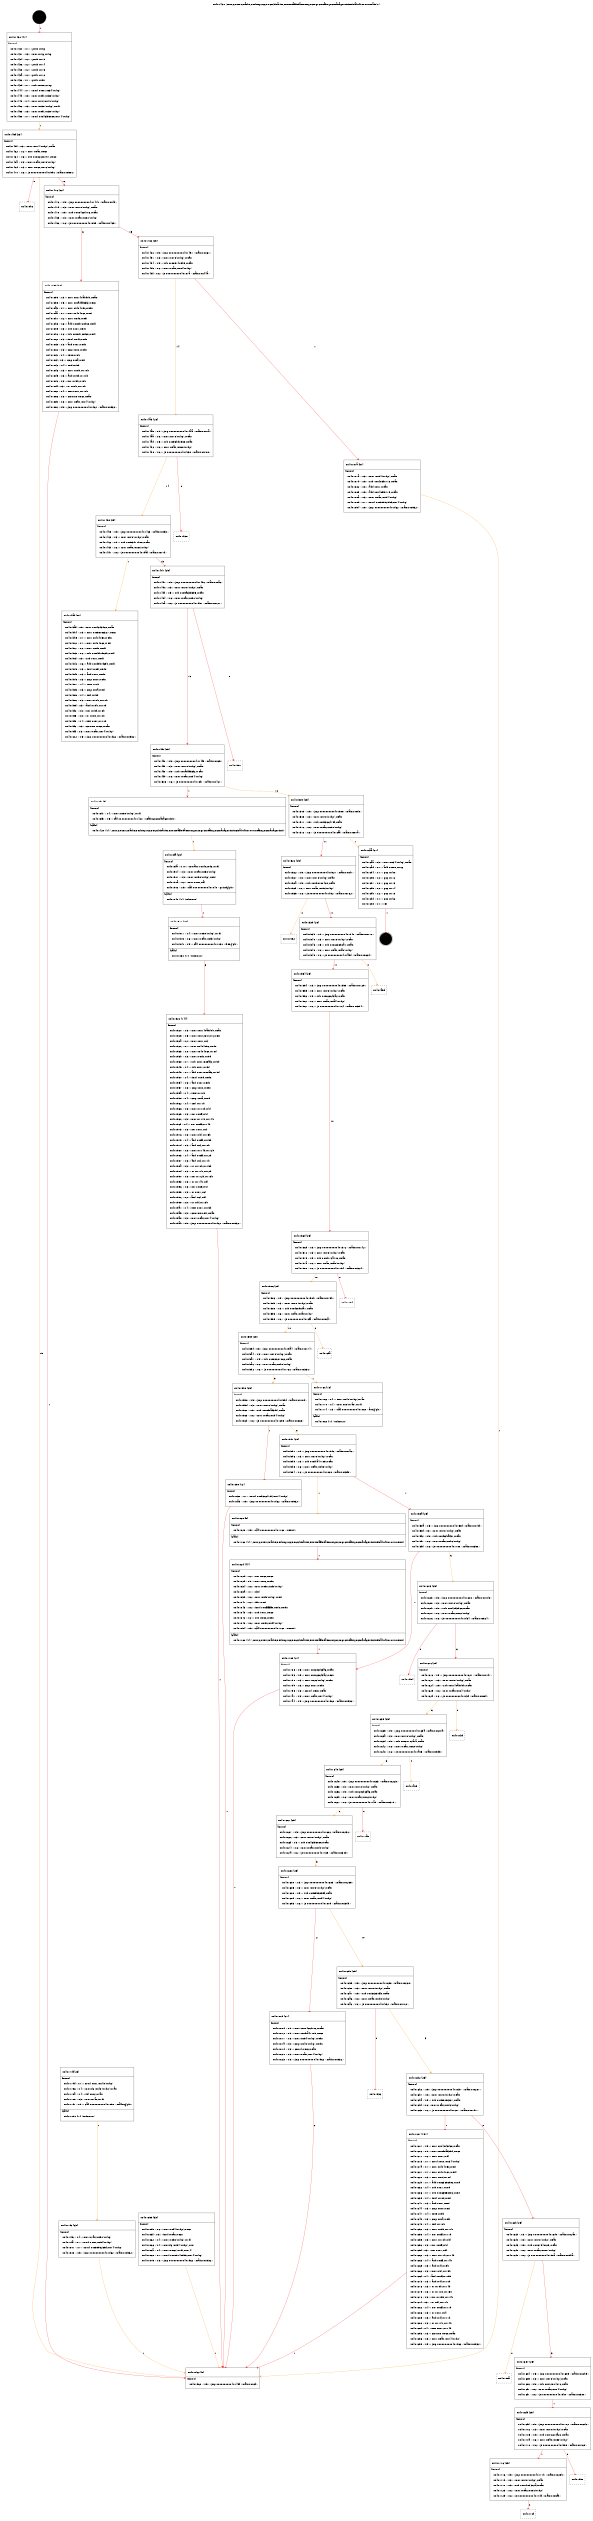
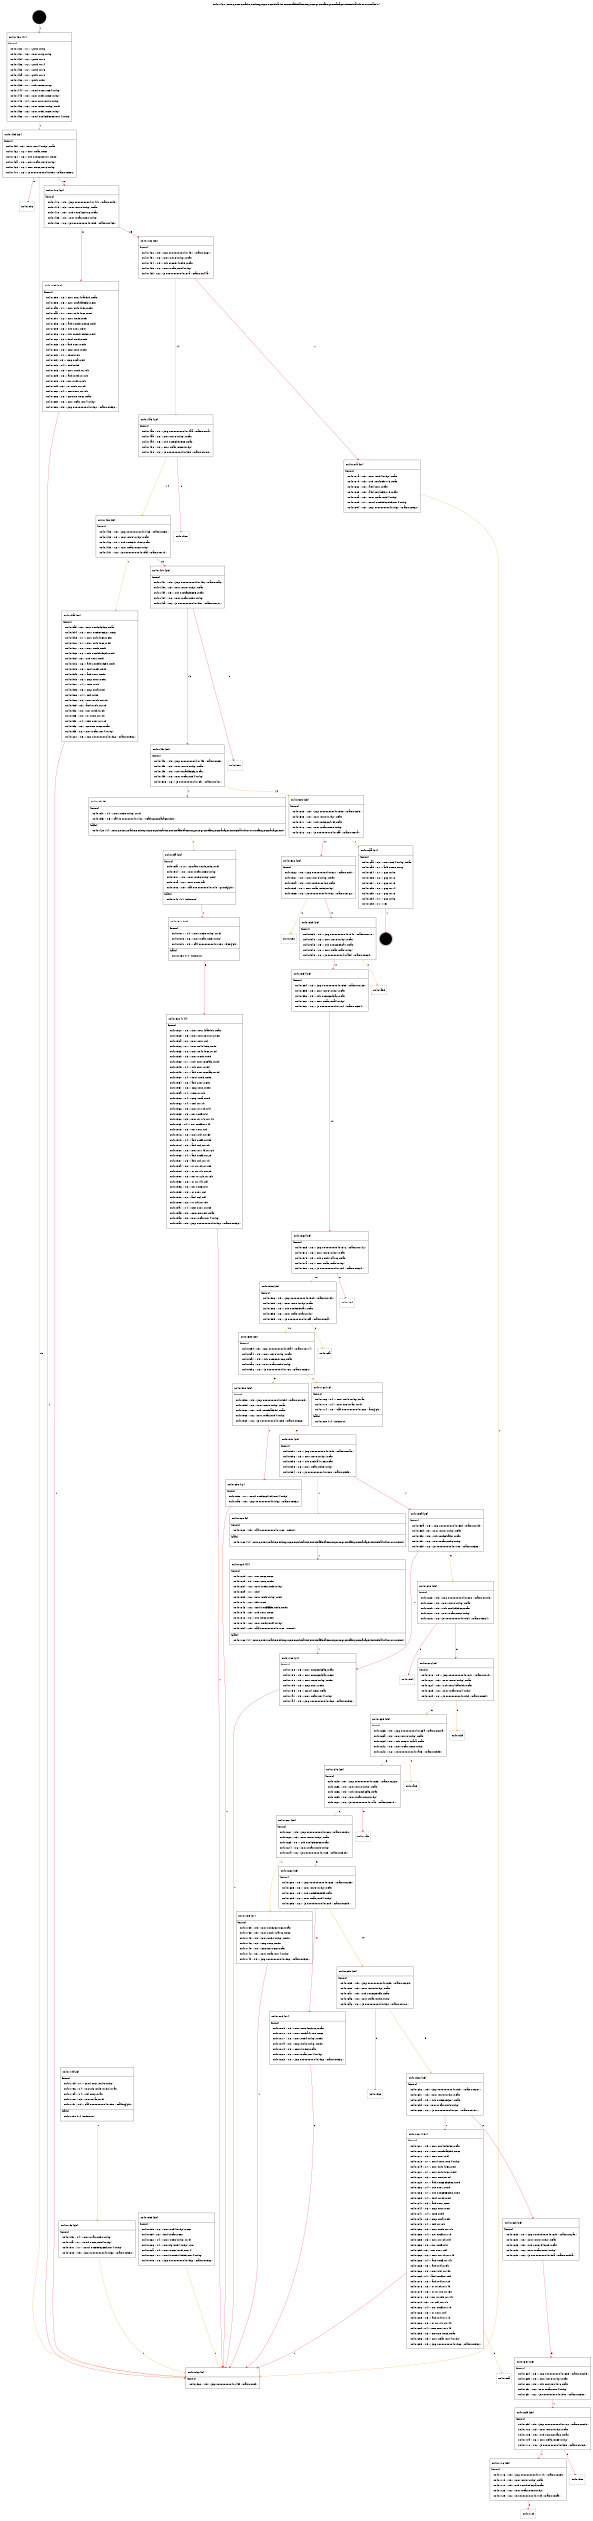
(179, 494) -> (179, 494)
none -> (55, 1611)
(457, 1715) -> (457, 1715)
none -> (274, 1938)
(520, 2316) -> (492, 2351)
